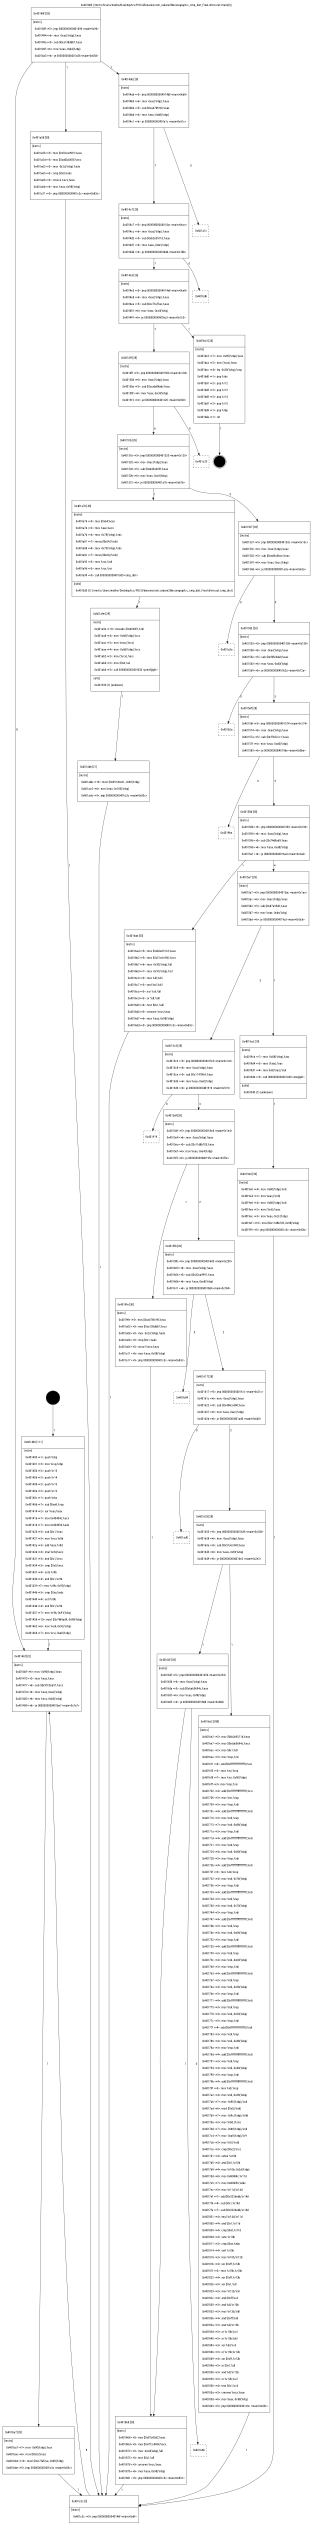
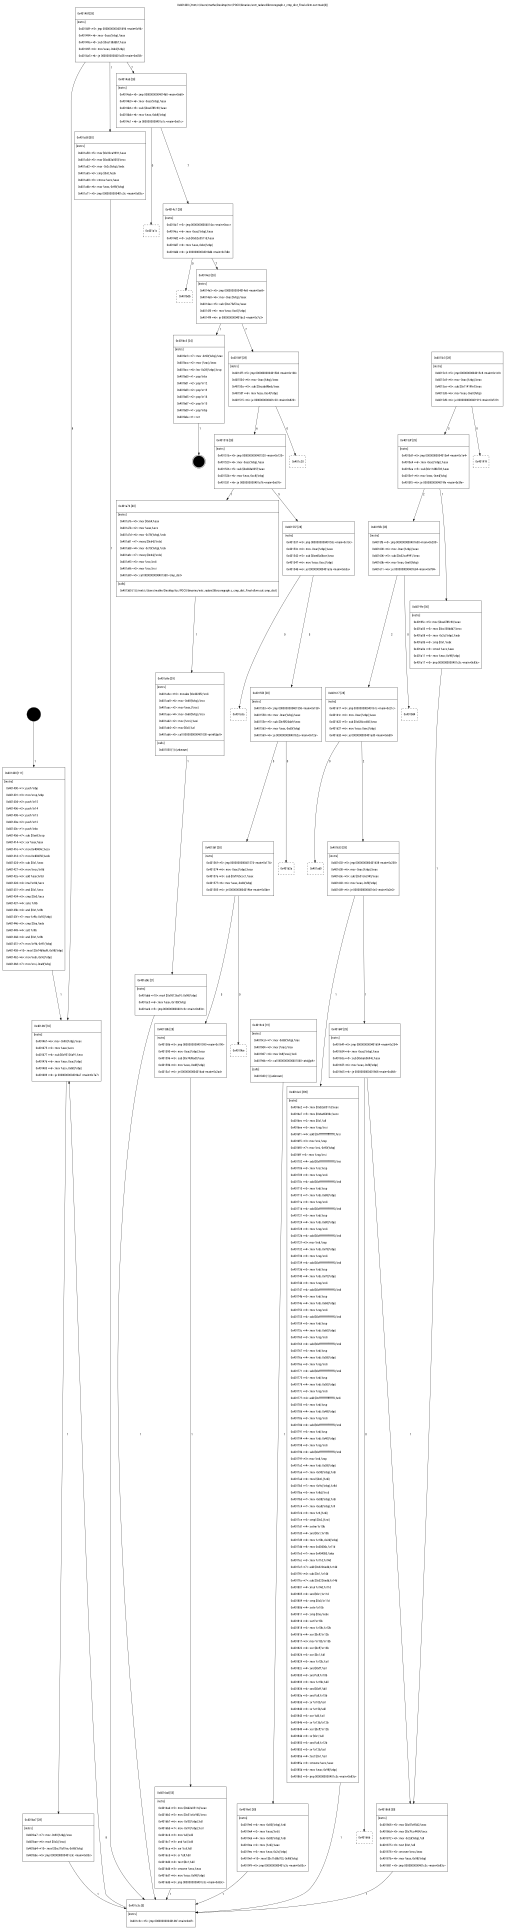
(273, 899) -> none
